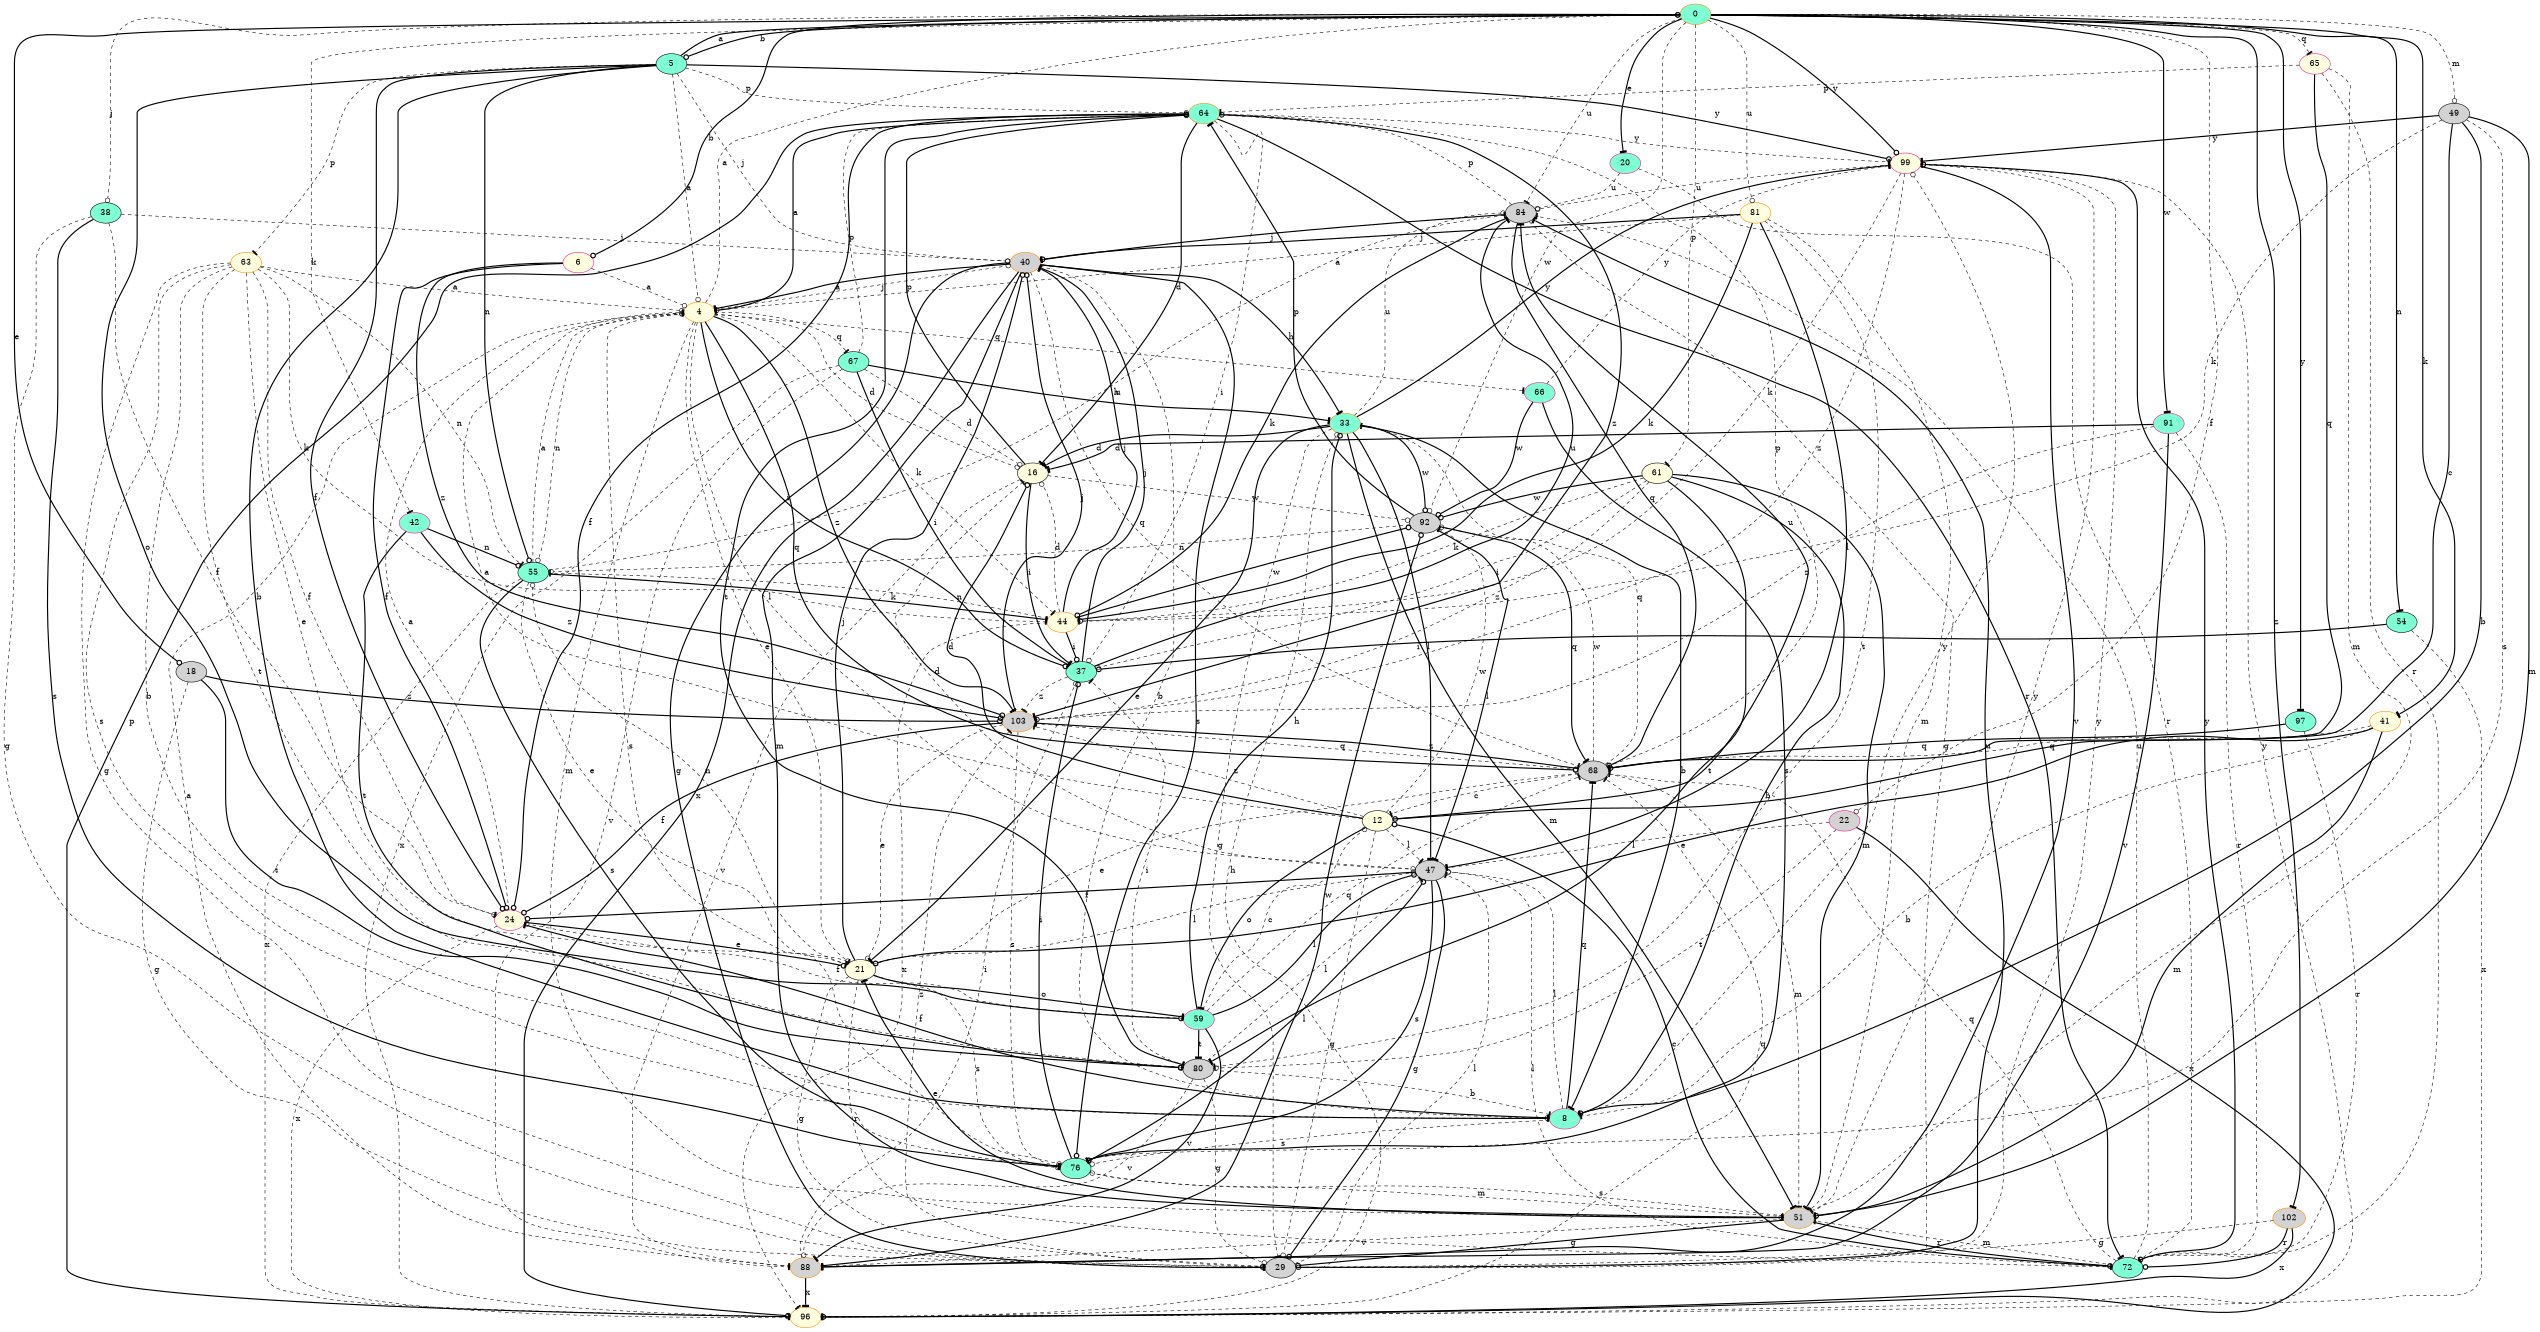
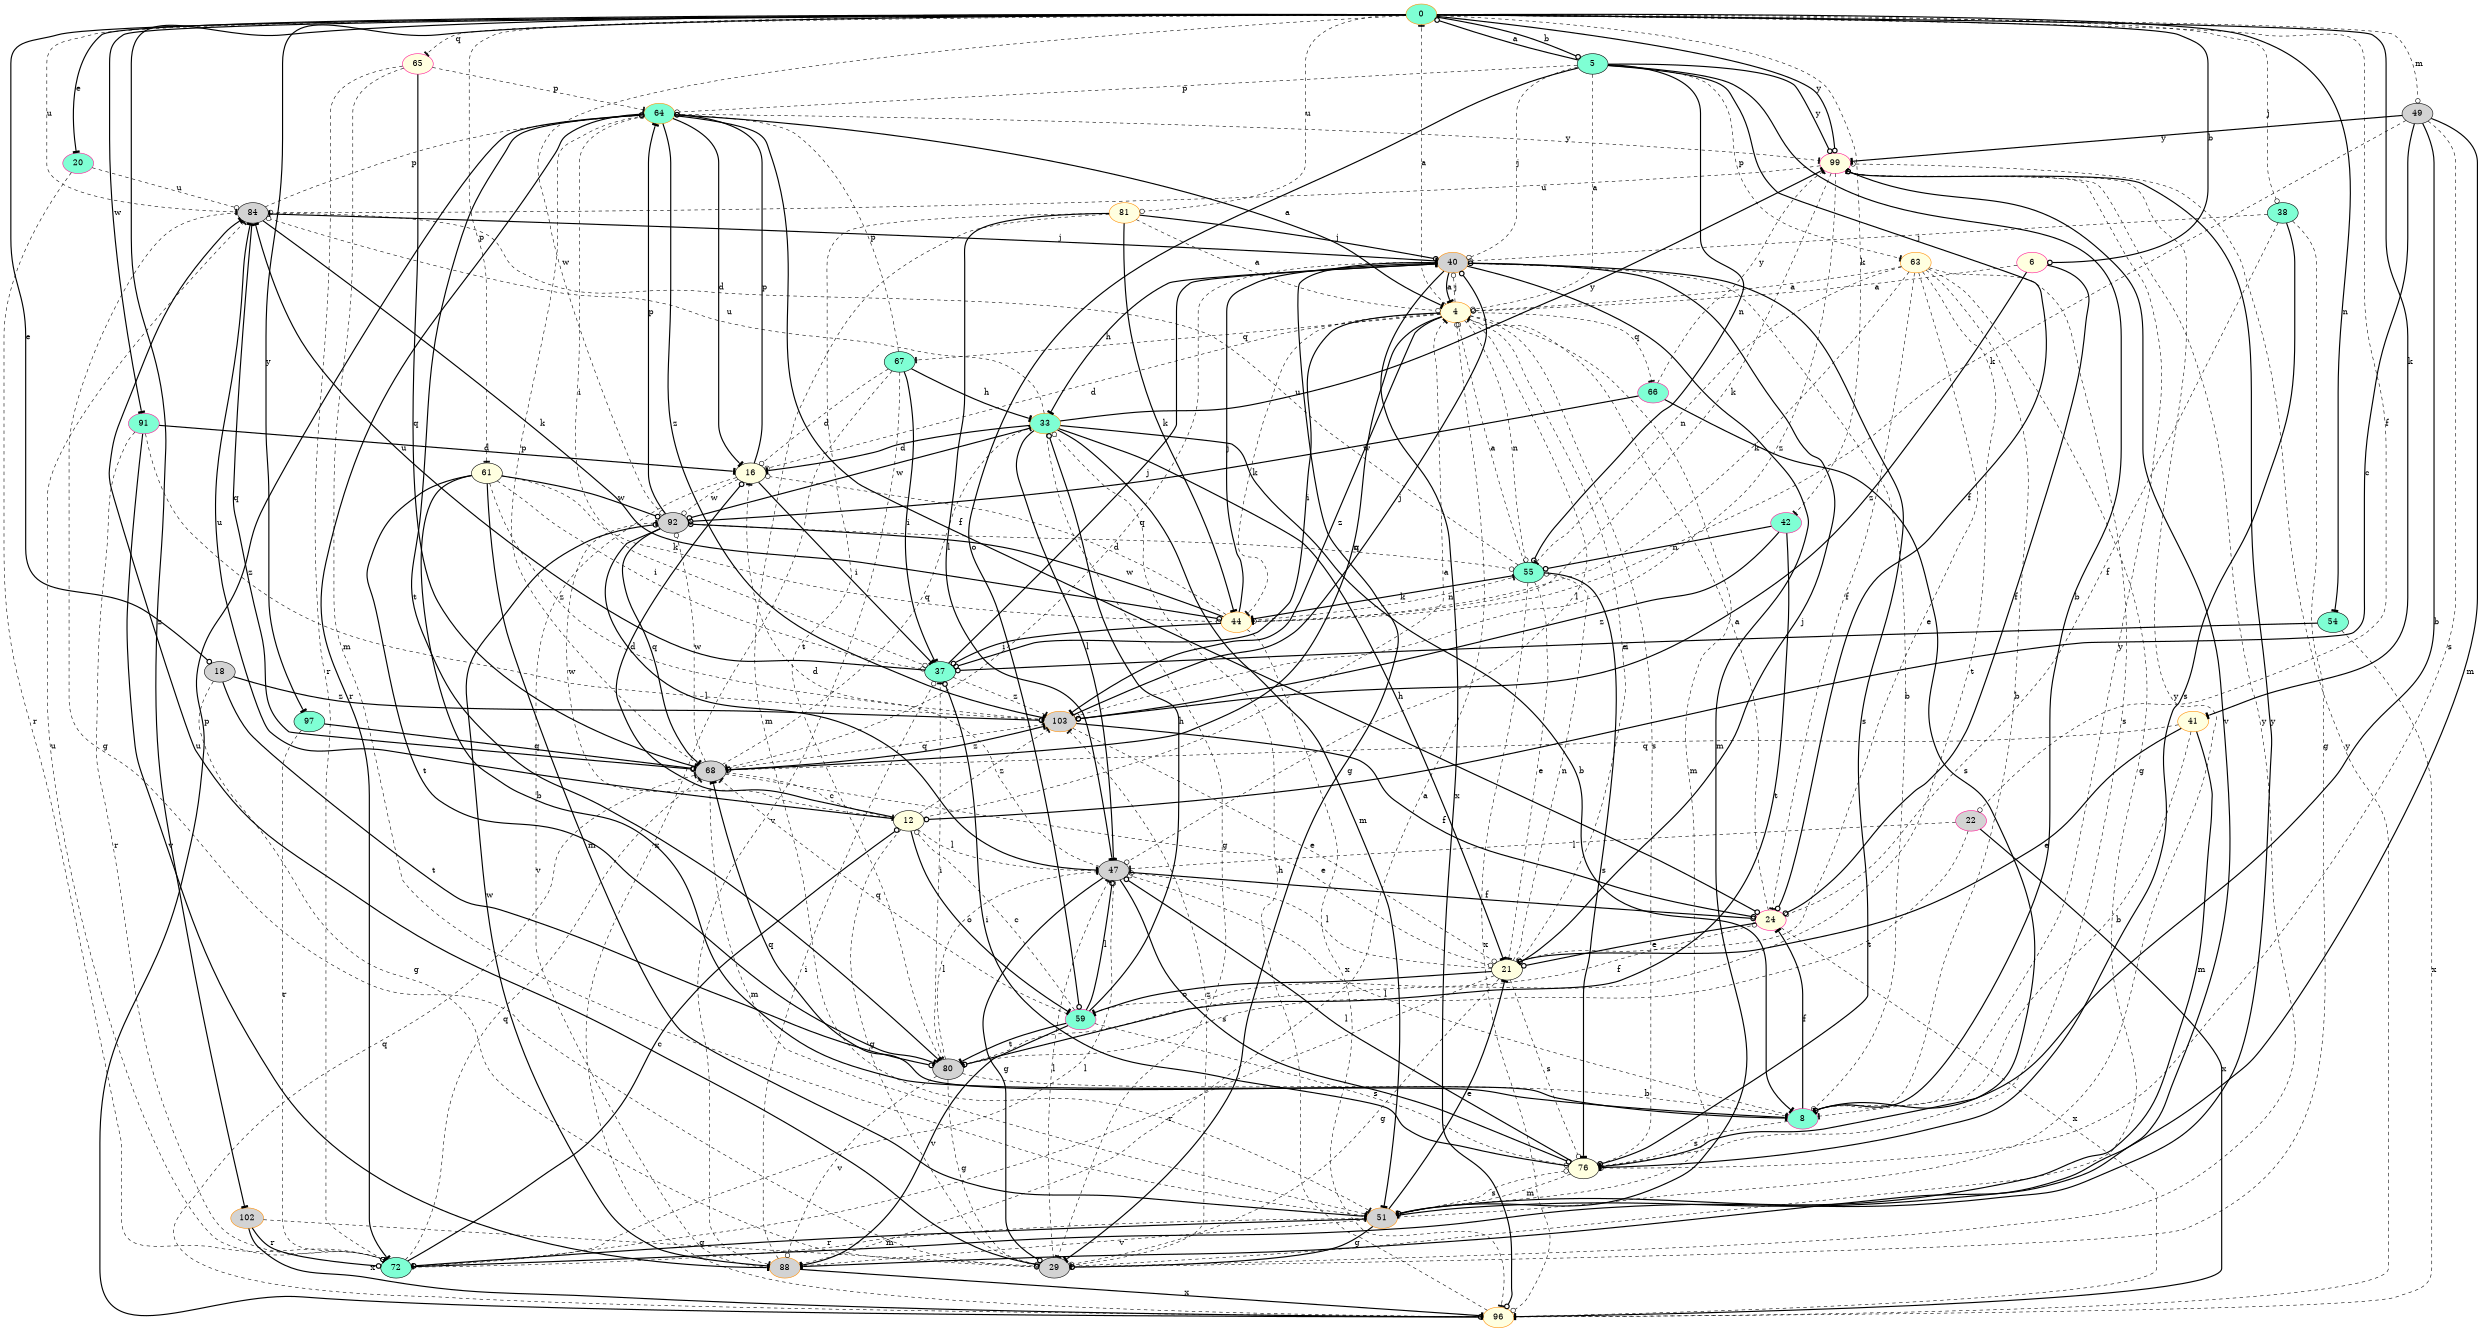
(1116, 57) -> (1421, 170)
(1138, 697) -> (1401, 697)
(1011, 959) -> (1321, 1082)
(1076, 1168) -> (1583, 1168)
